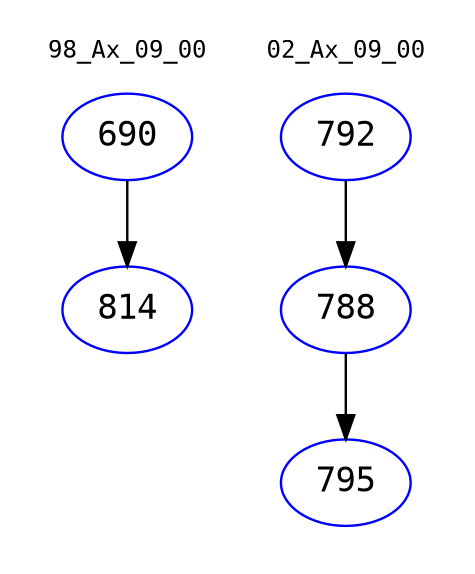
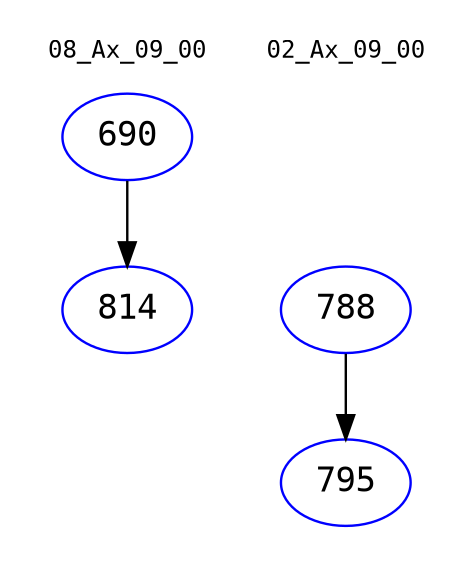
(128, 52) -> (128, 52)
(346, 137) -> none
